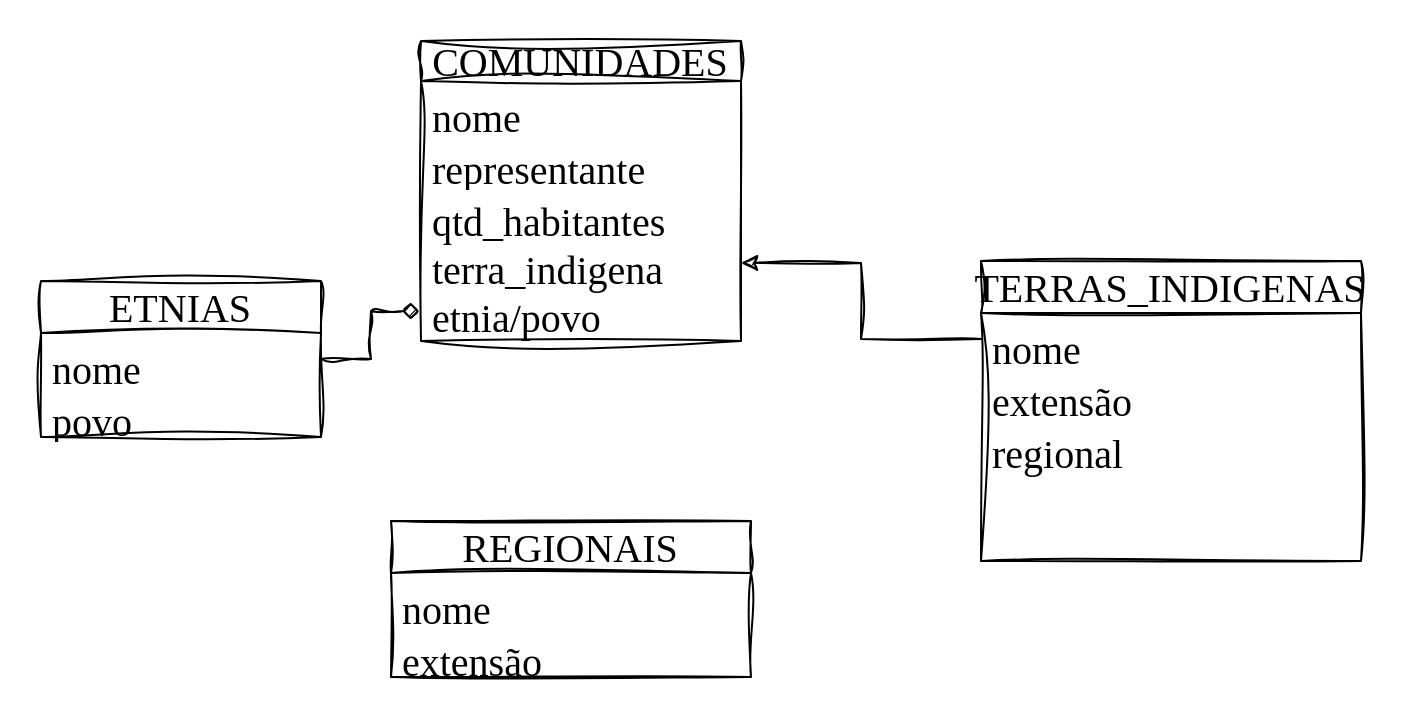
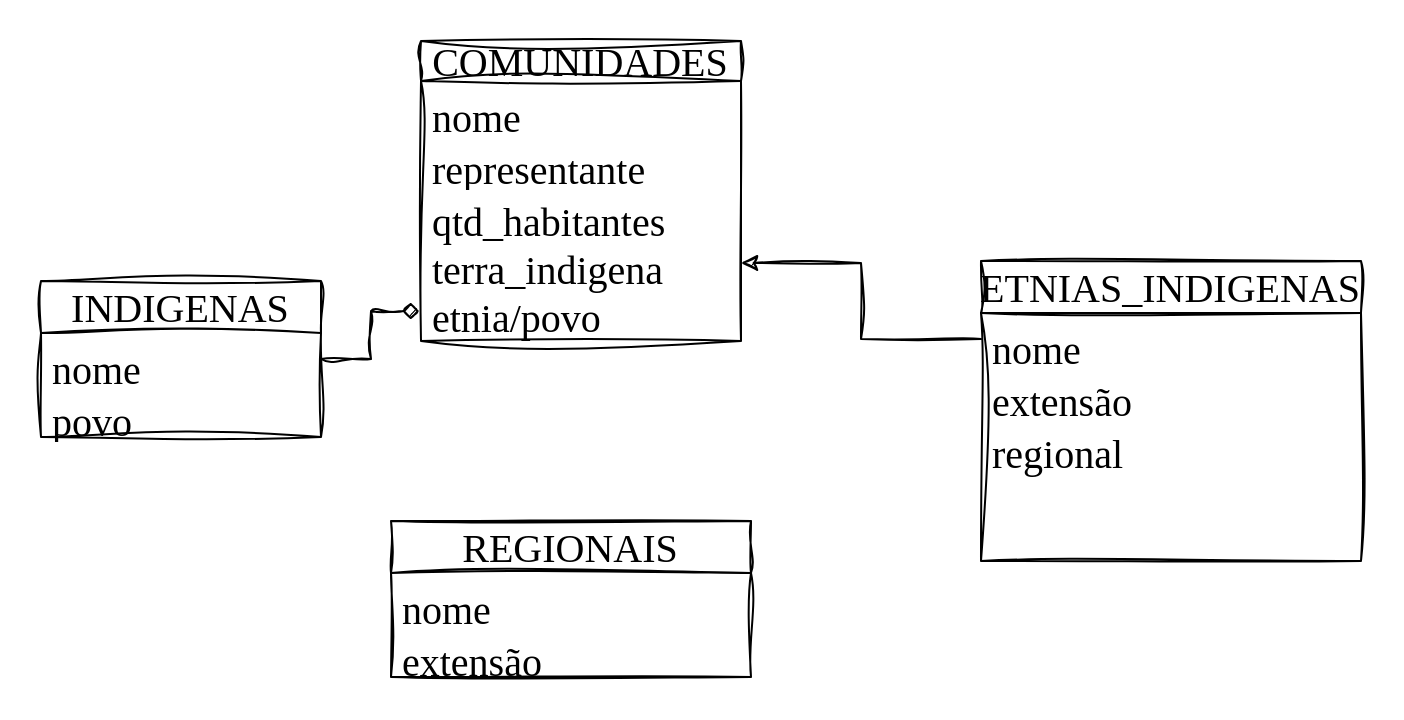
(1171, 287) -> (1171, 287)
(181, 307) -> (181, 307)
